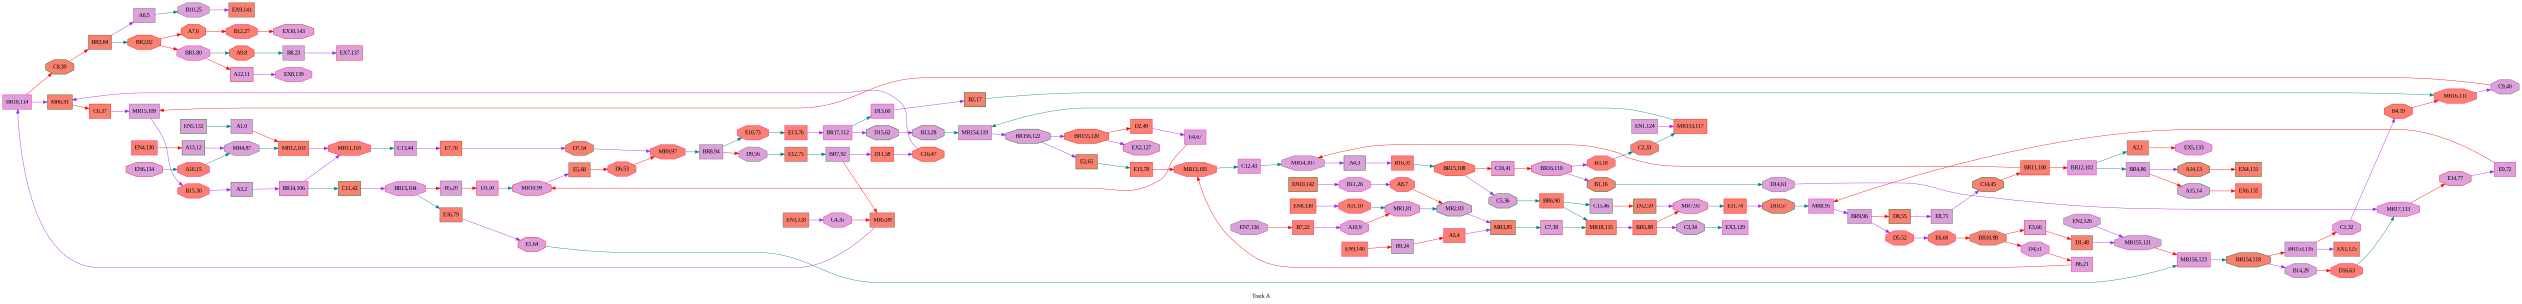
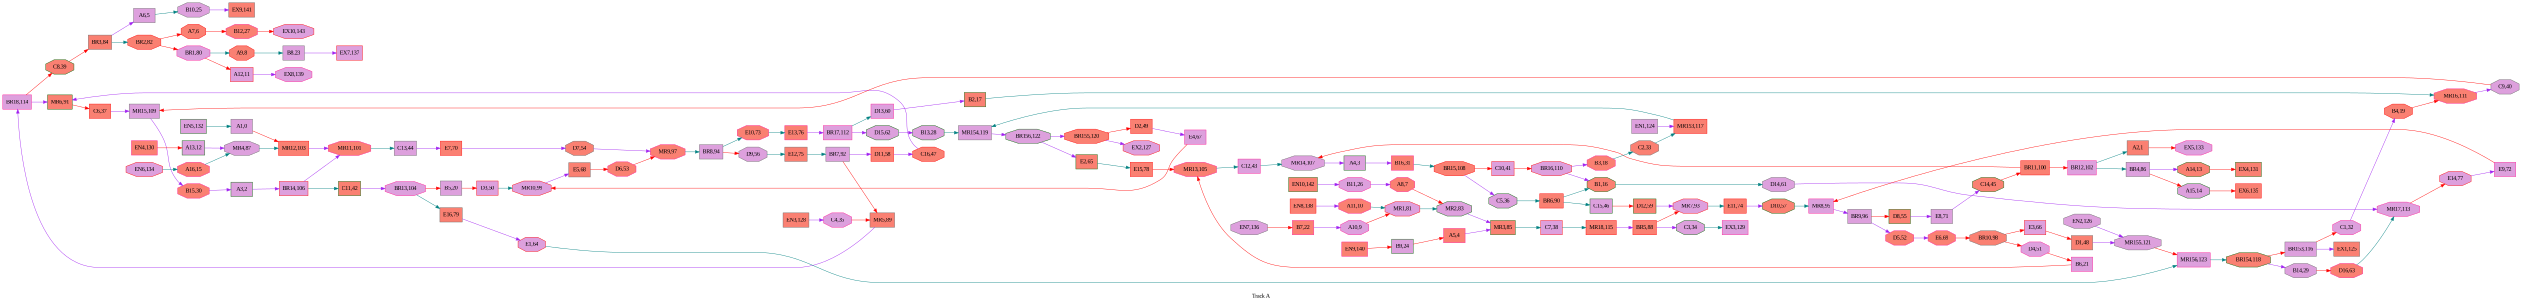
(1574, 213) -> (1574, 193)
